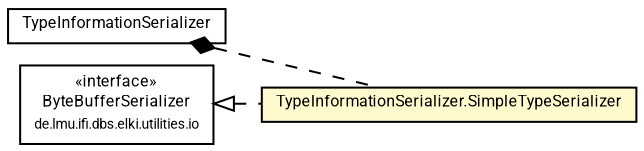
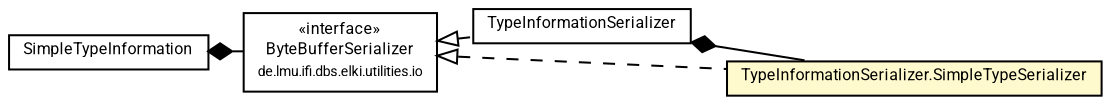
none -> (466, 38)
none -> (108, 51)
(295, 67) -> (760, 53)
